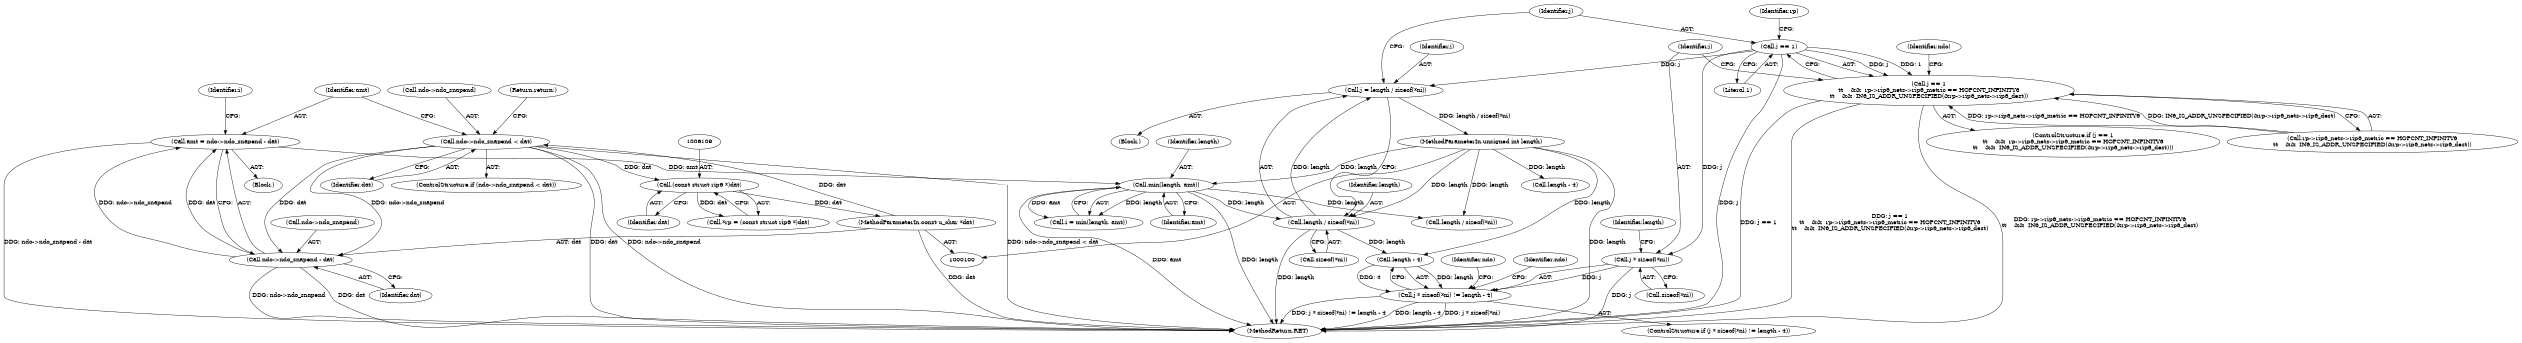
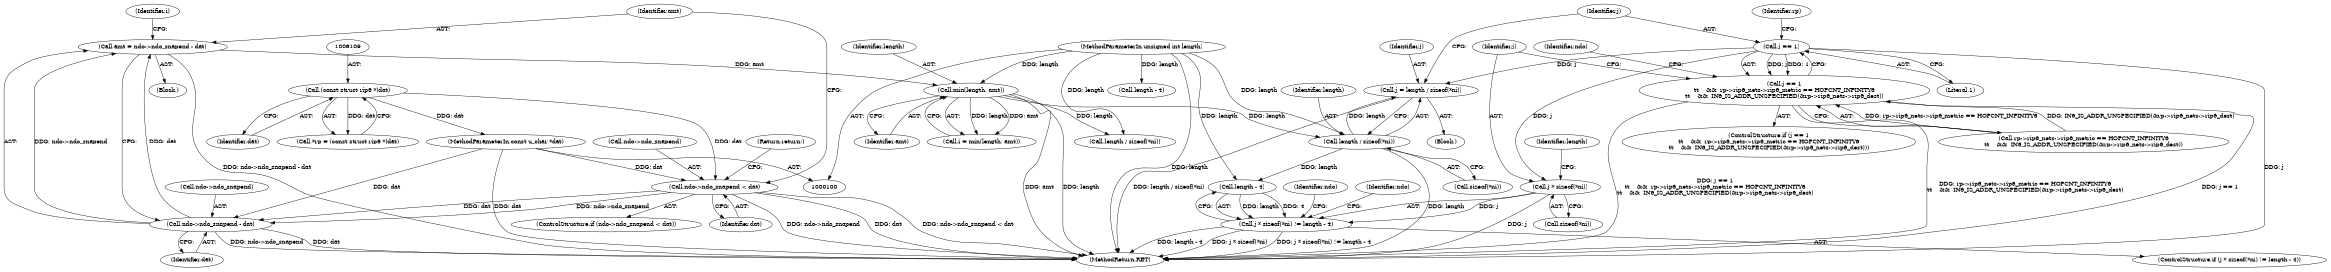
(1432, 115) -> (1231, 153)
(587, 156) -> (580, 104)
(569, 242) -> (387, 187)
